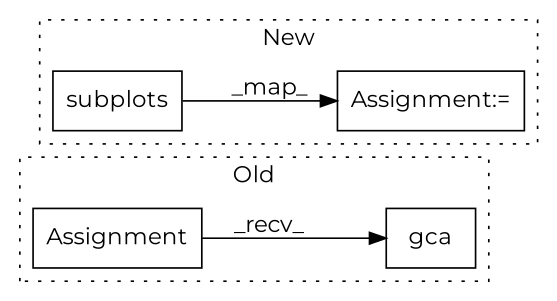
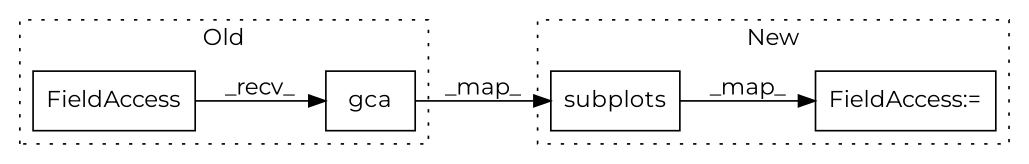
(431, 101) -> (906, 101)
none -> (474, 101)
(117, 238) -> (114, 101)
